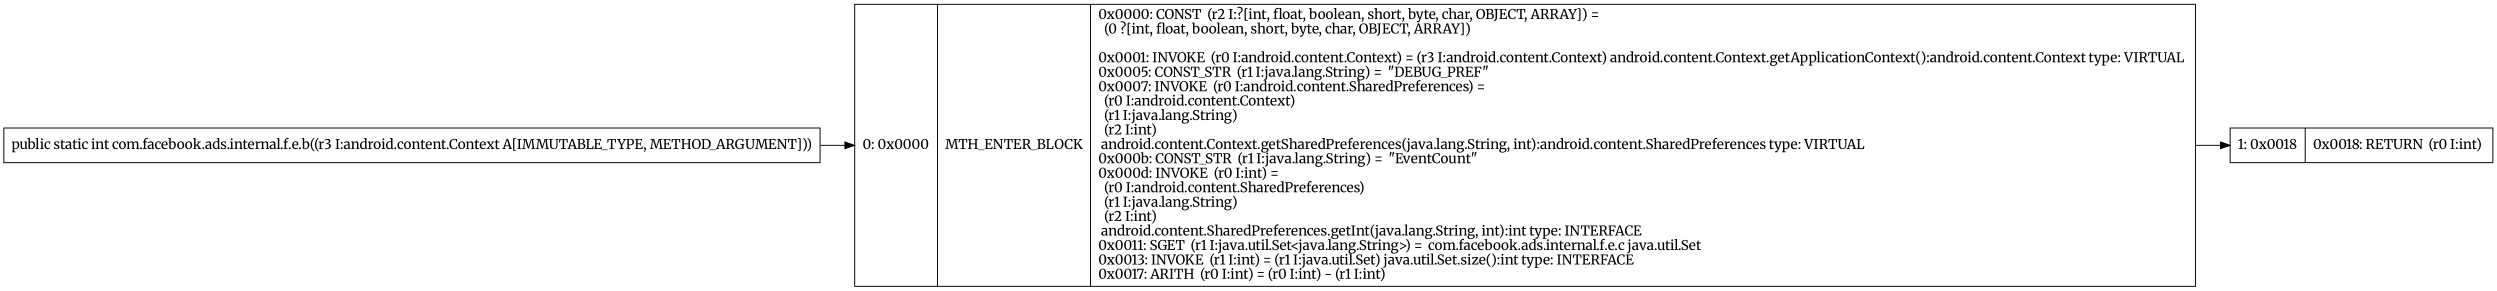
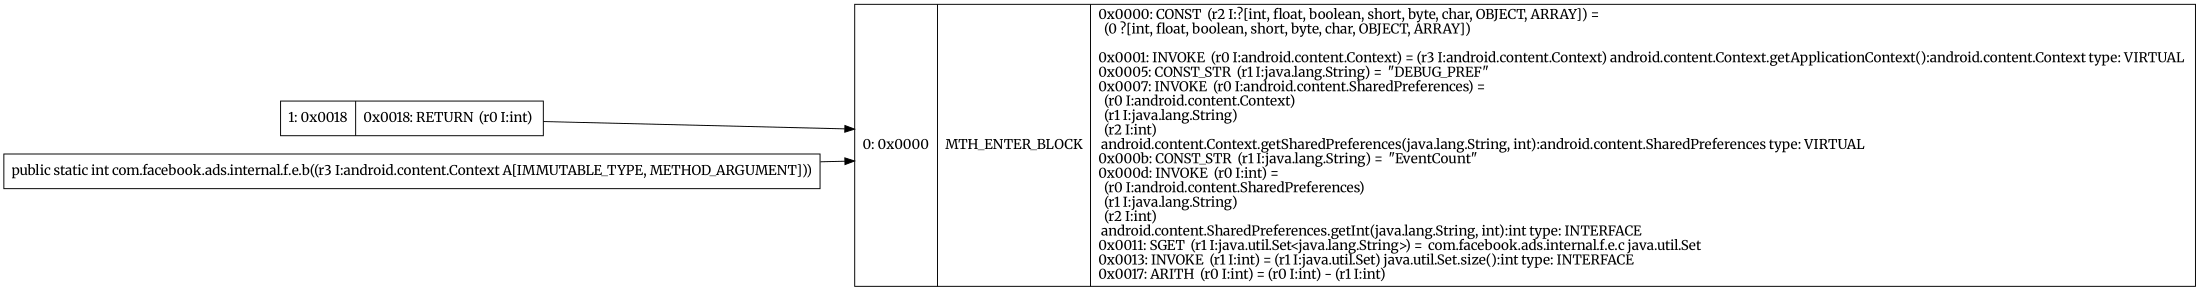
(2208, 145) -> (694, 125)
